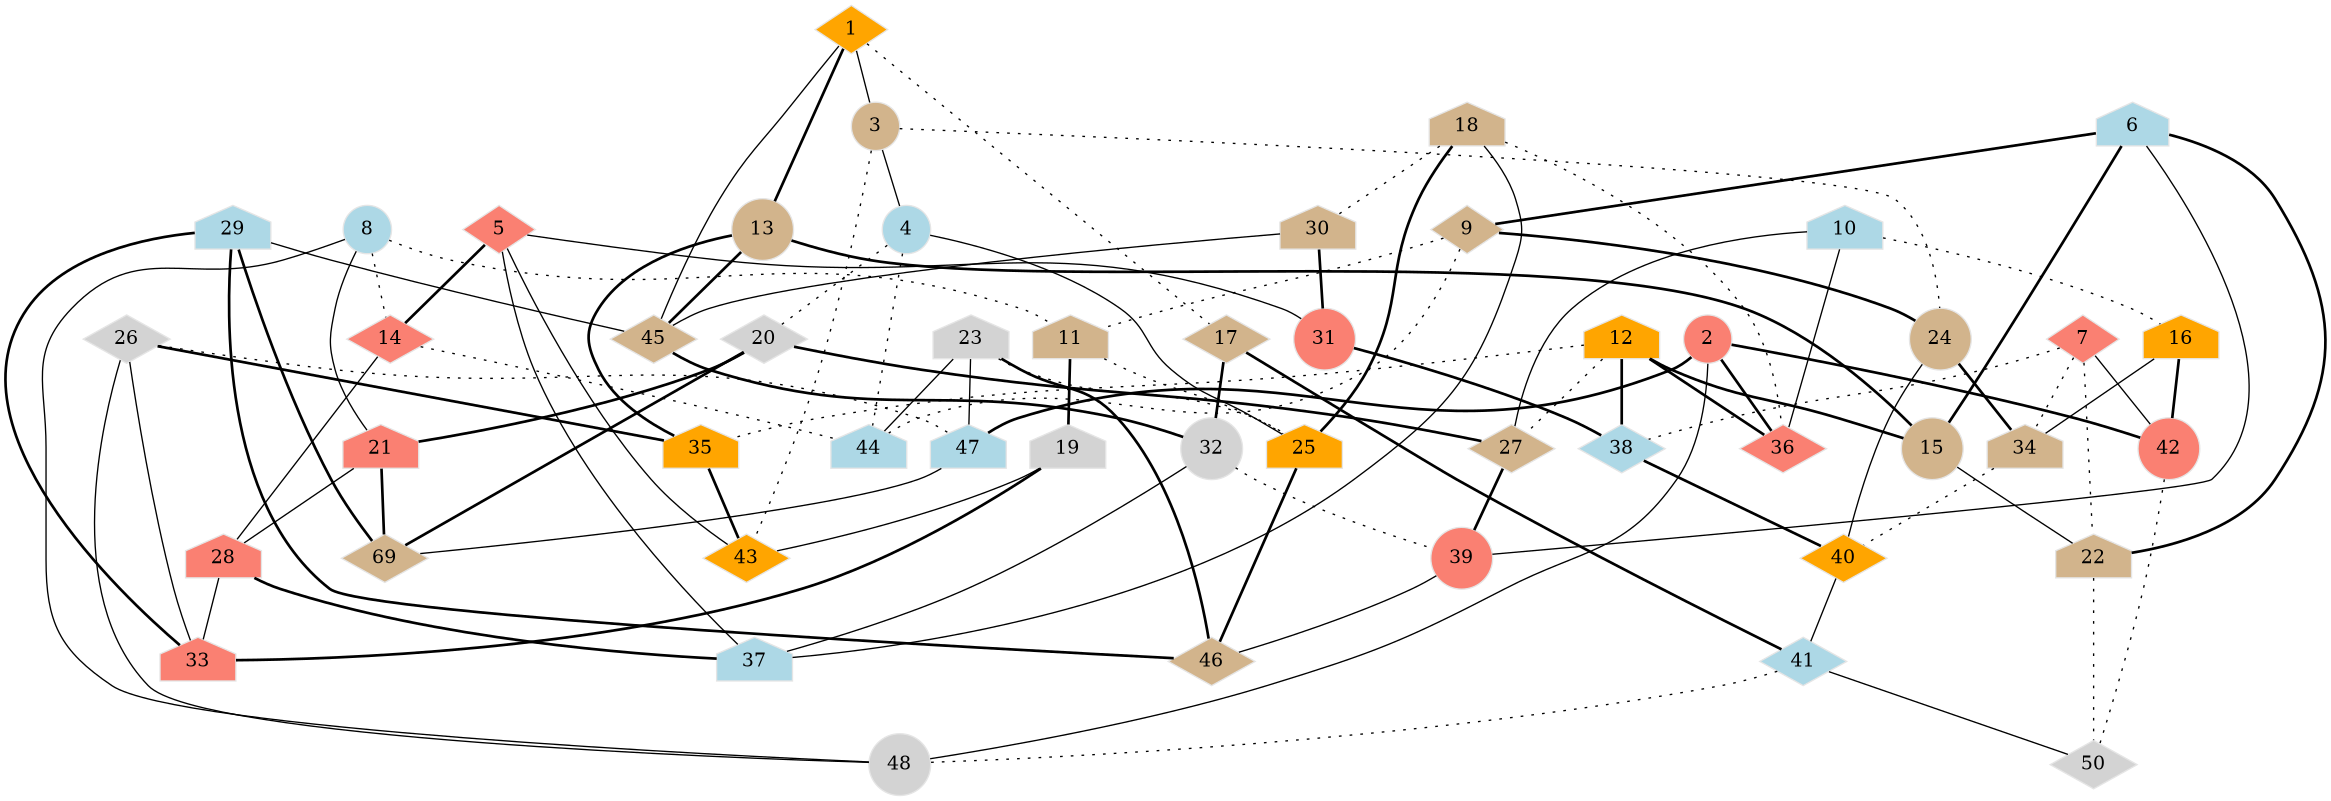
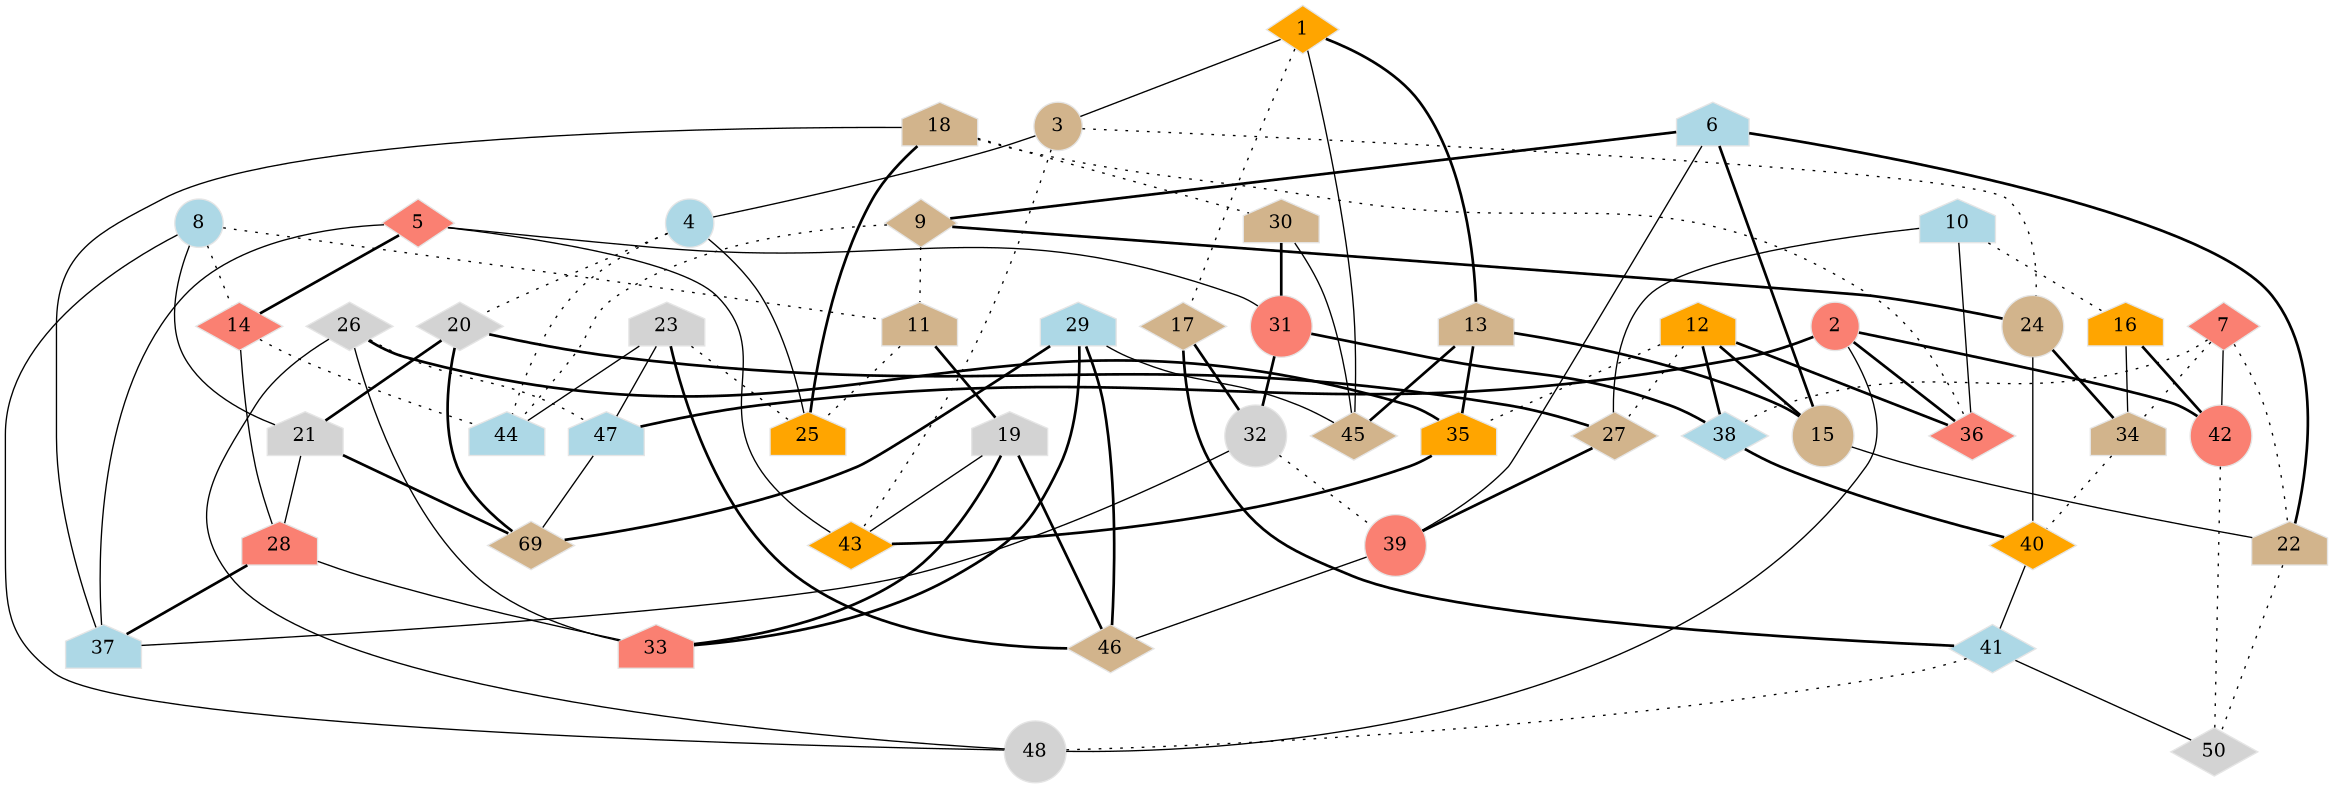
(763, 230) -> (1476, 326)
(887, 399) -> (1268, 381)
(381, 449) -> (305, 436)
(1258, 555) -> (1062, 547)
